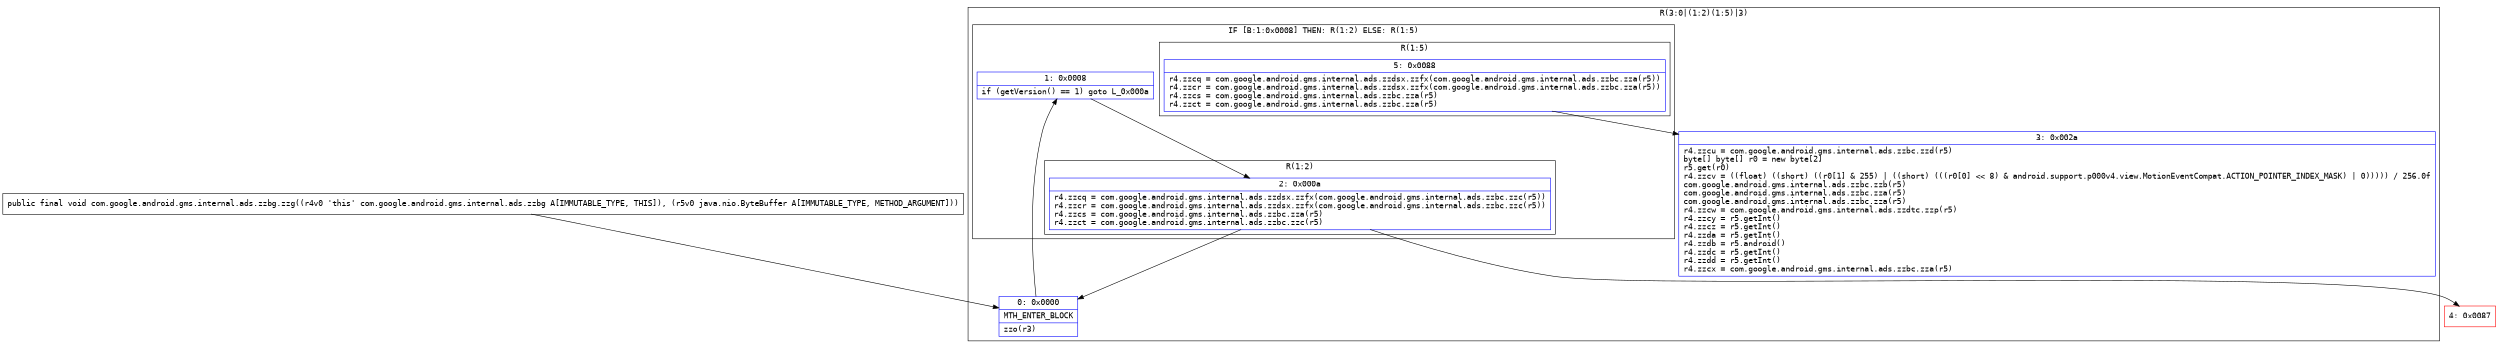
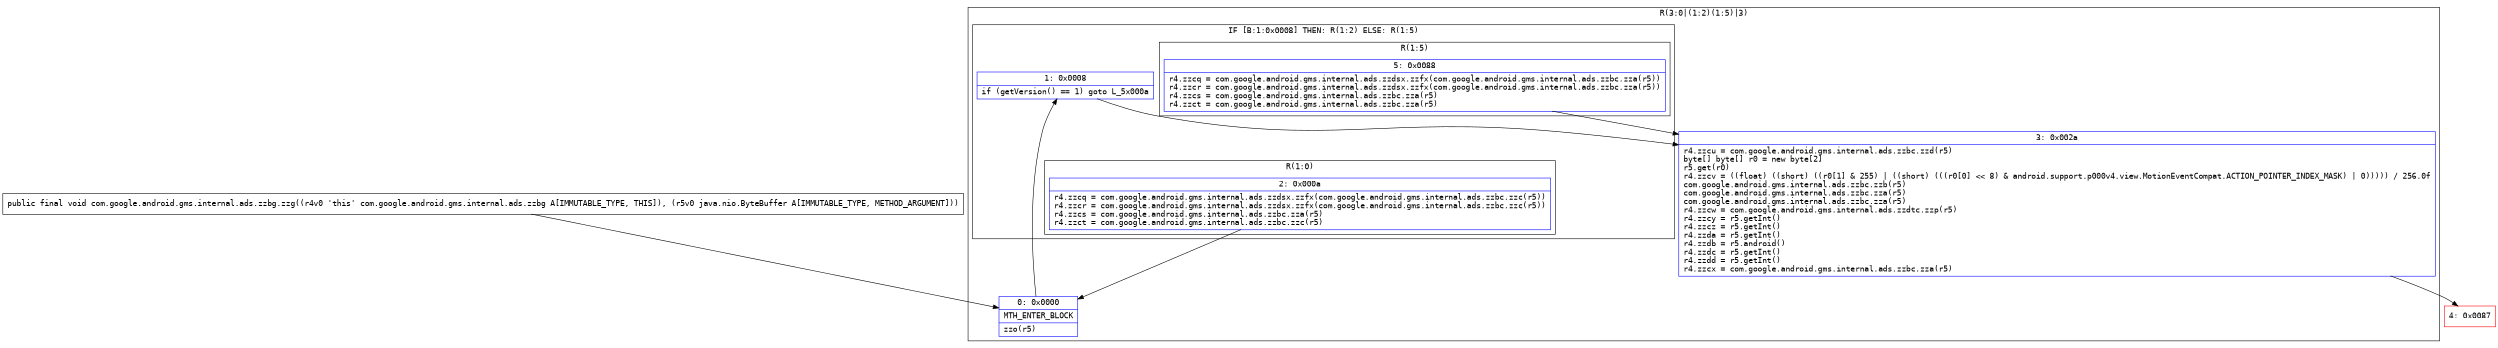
(1065, 92) -> (1065, 92)
(1168, 137) -> (1384, 128)
(1300, 167) -> (1300, 167)
(1910, 281) -> (2422, 288)
(1020, 329) -> (1020, 329)
